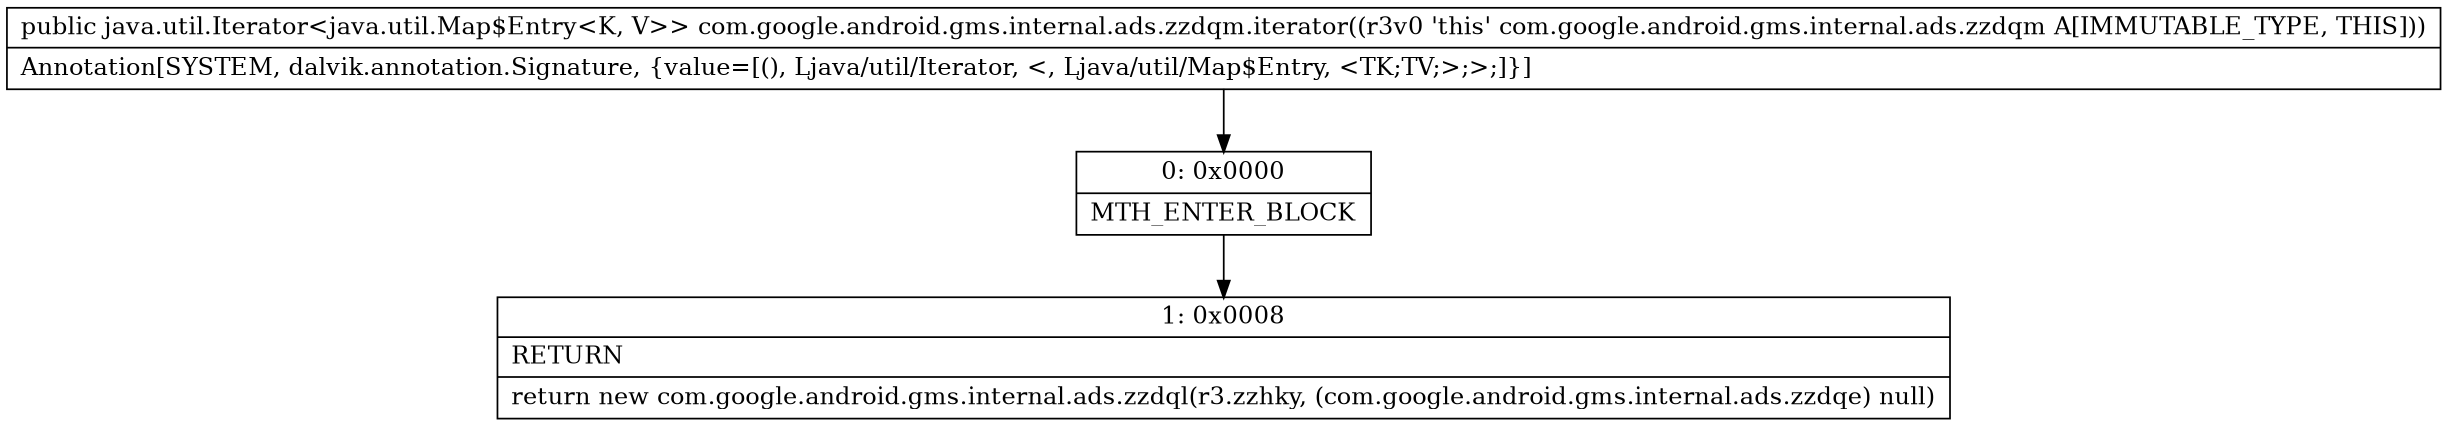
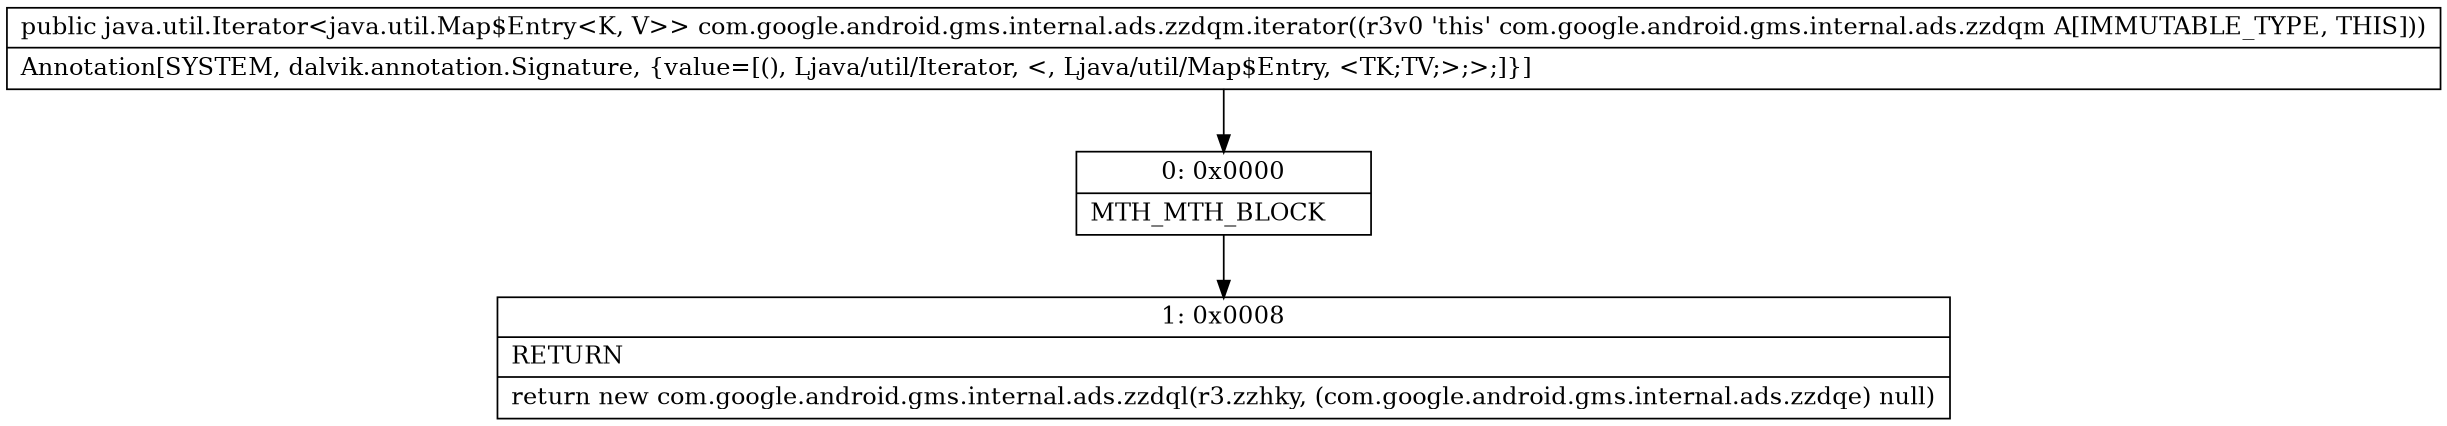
(1224, 213) -> (1208, 213)
